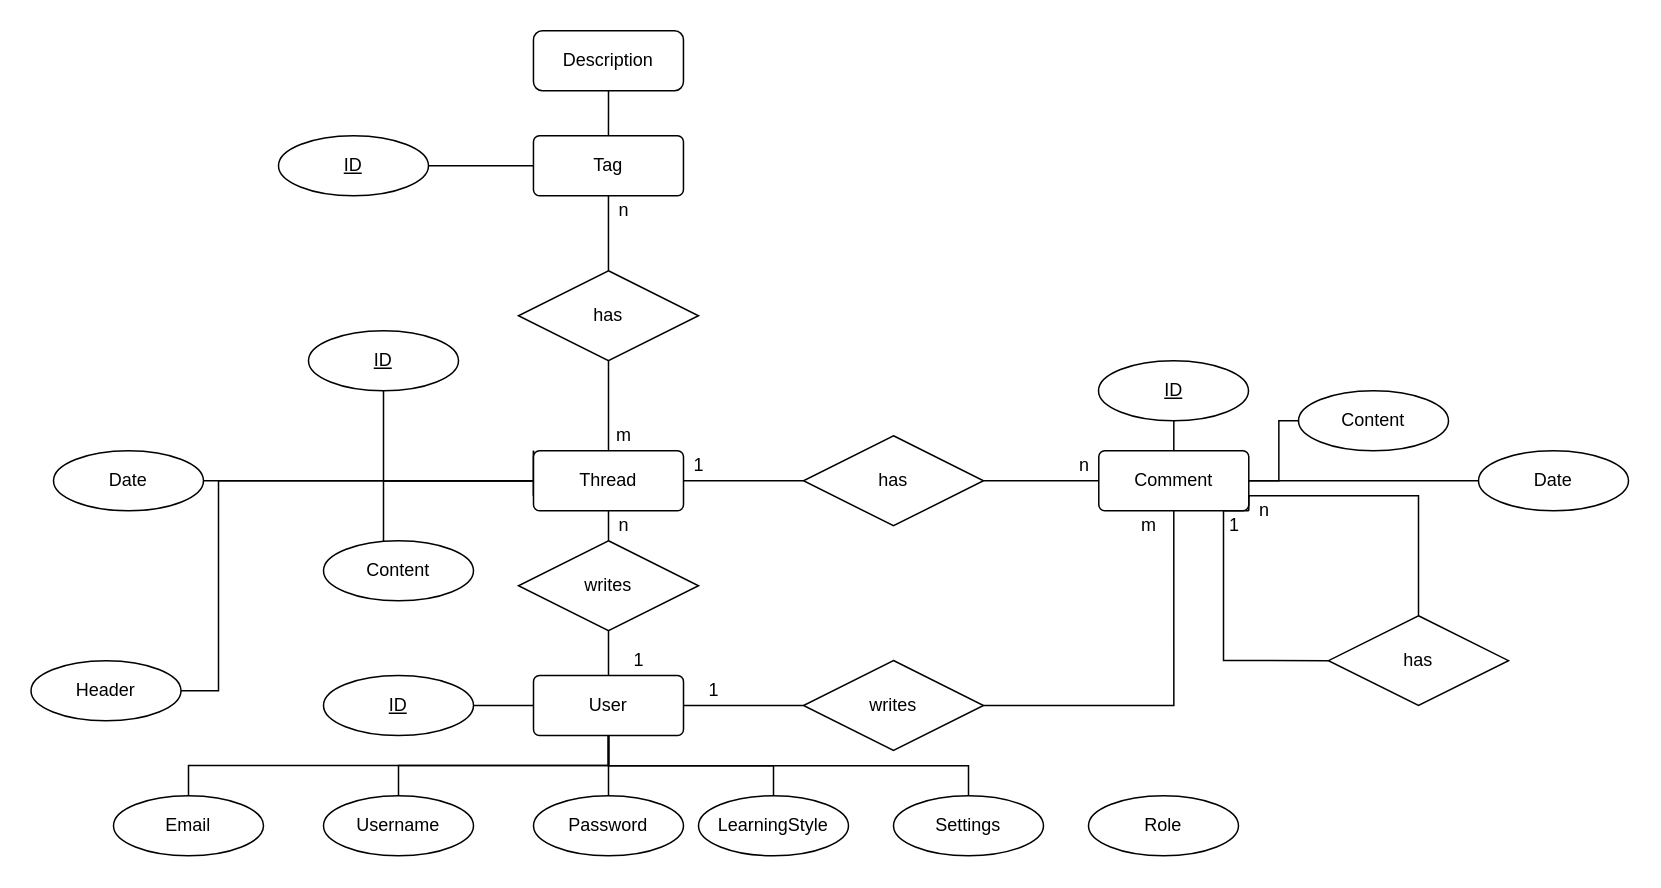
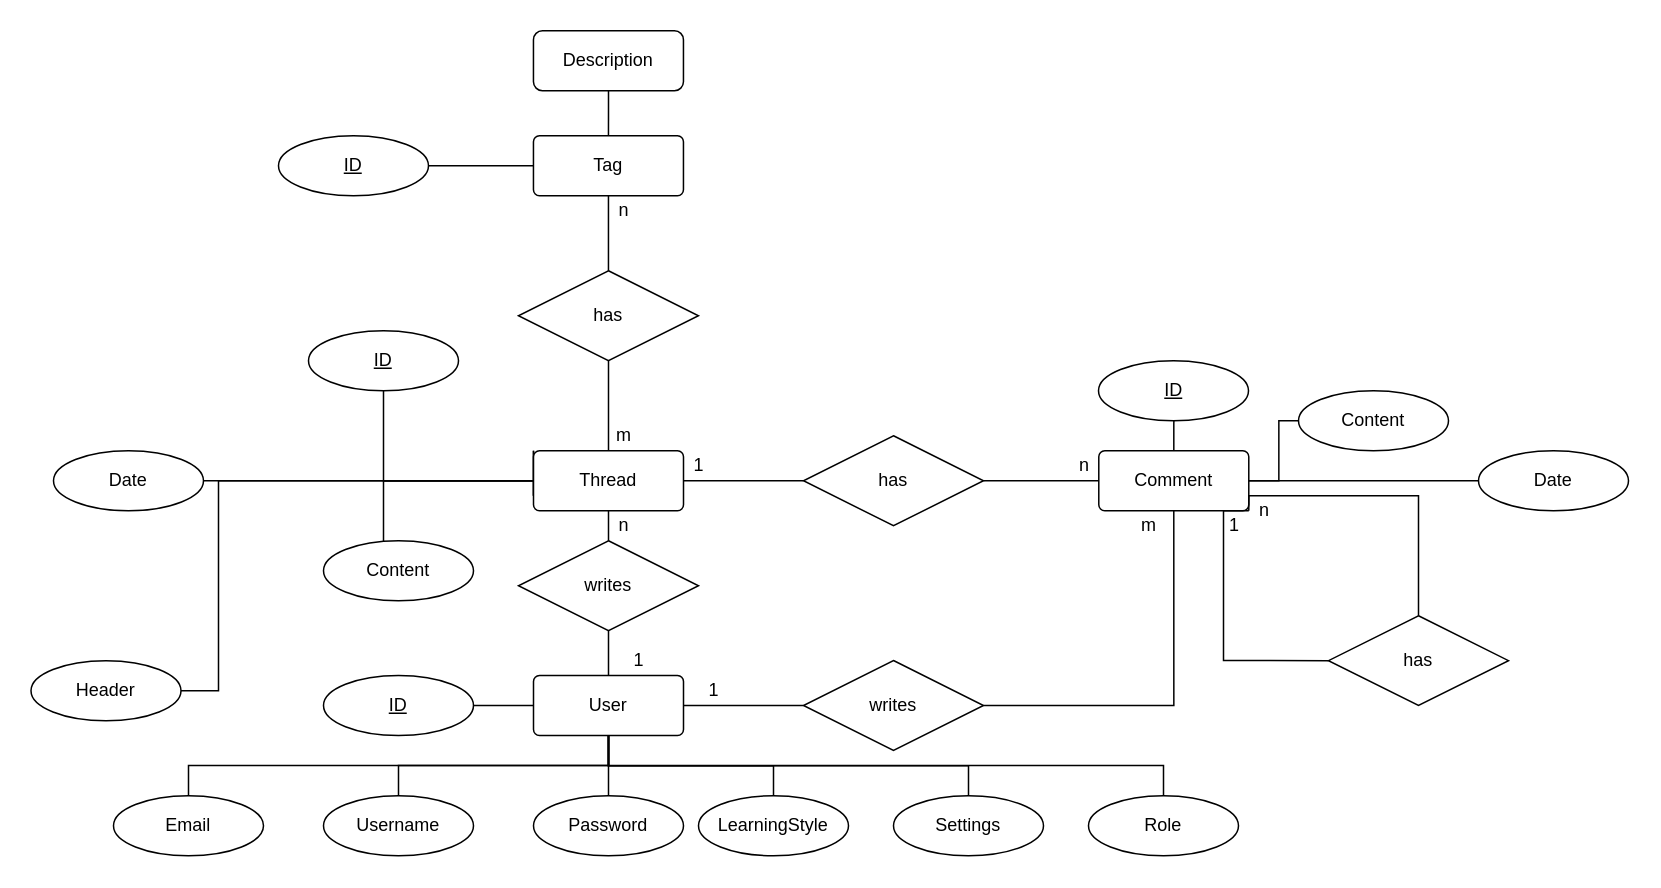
none -> (1082, 766)
